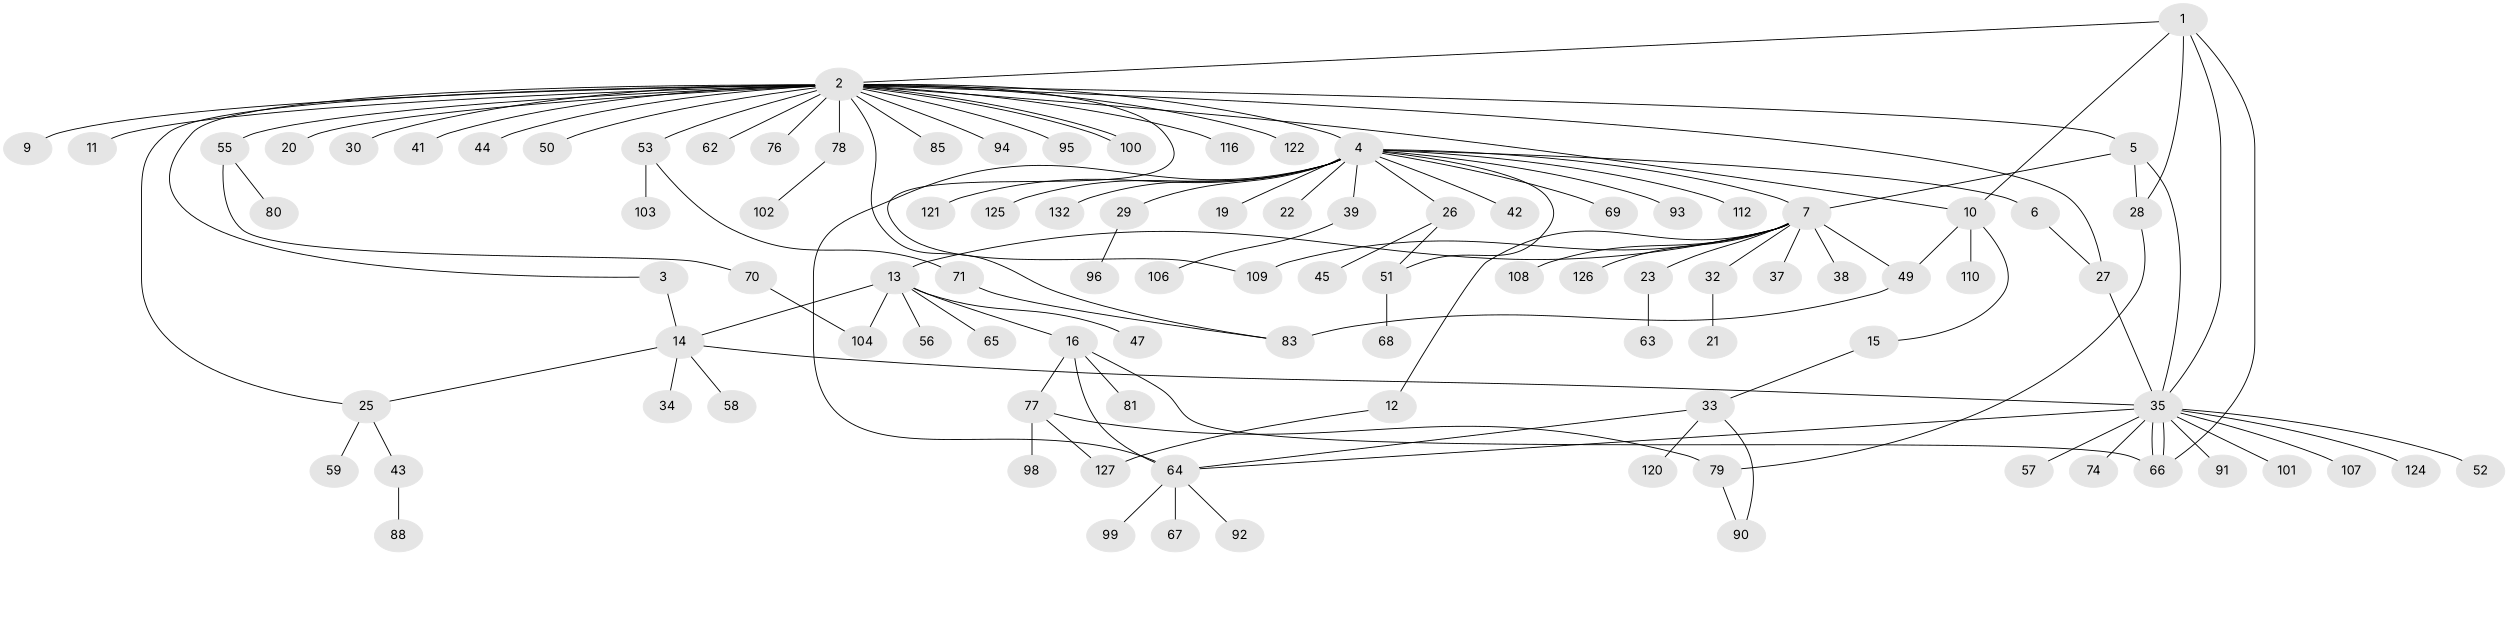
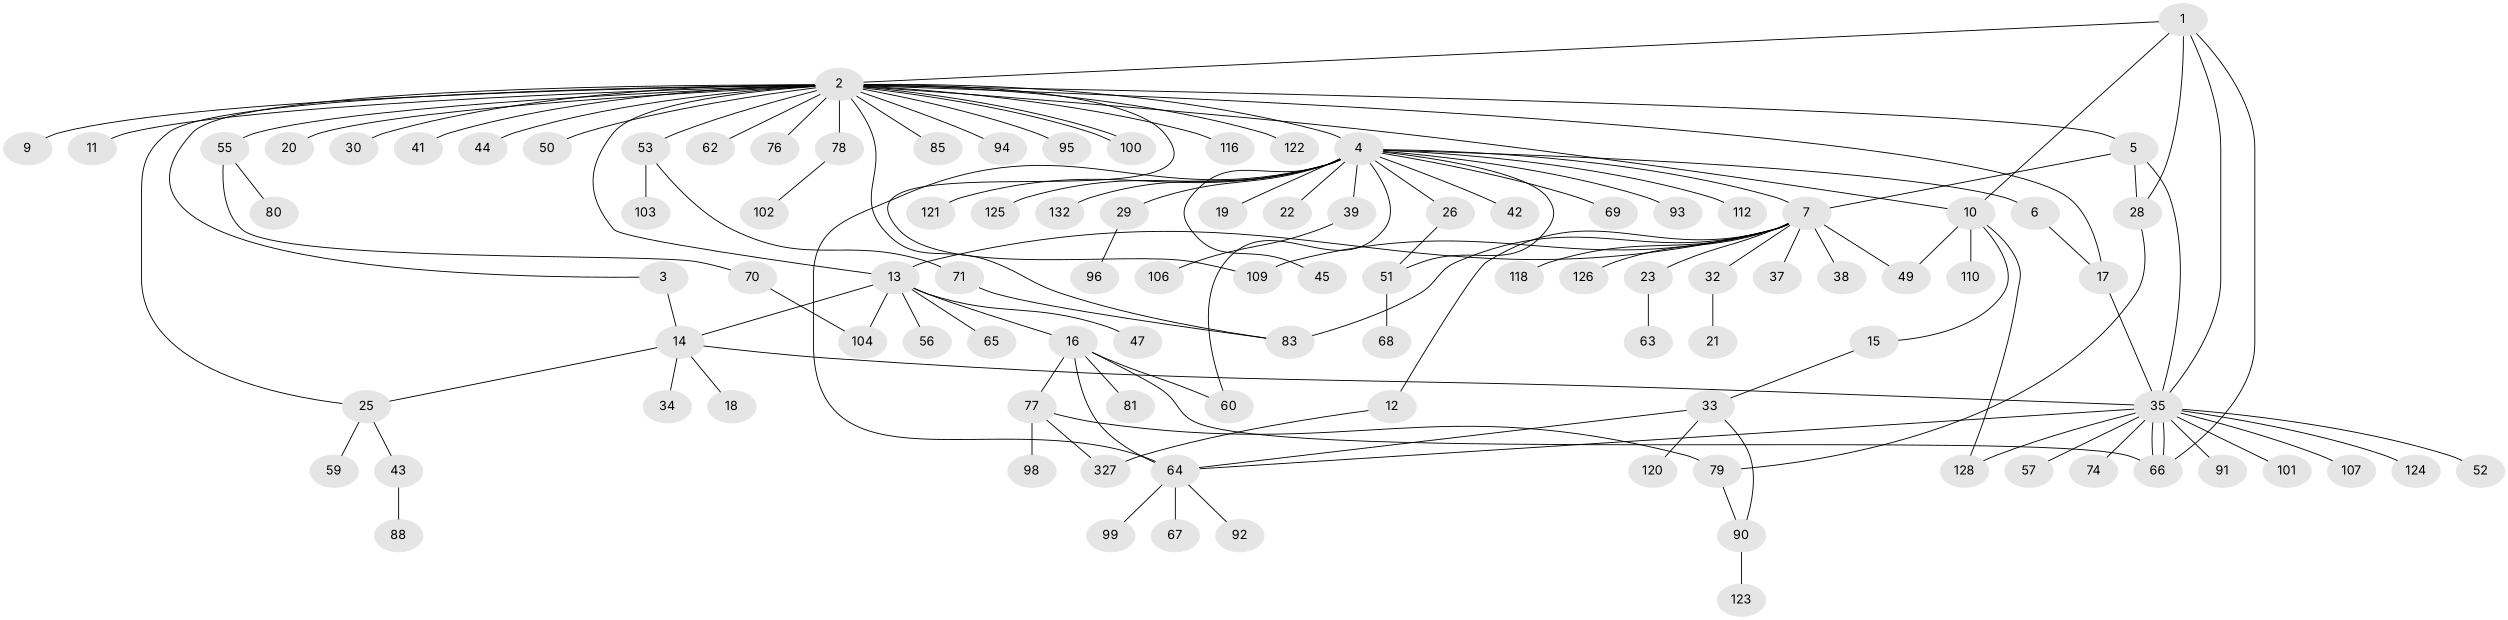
none -> (599, 206)
(1402, 238) -> (1191, 196)
(1519, 278) -> (1519, 278)
(2103, 278) -> (2103, 278)
(1601, 318) -> (1590, 238)
(732, 407) -> (732, 407)
none -> (1229, 407)
(1105, 471) -> (1105, 471)
none -> (1965, 471)
none -> (1742, 600)
